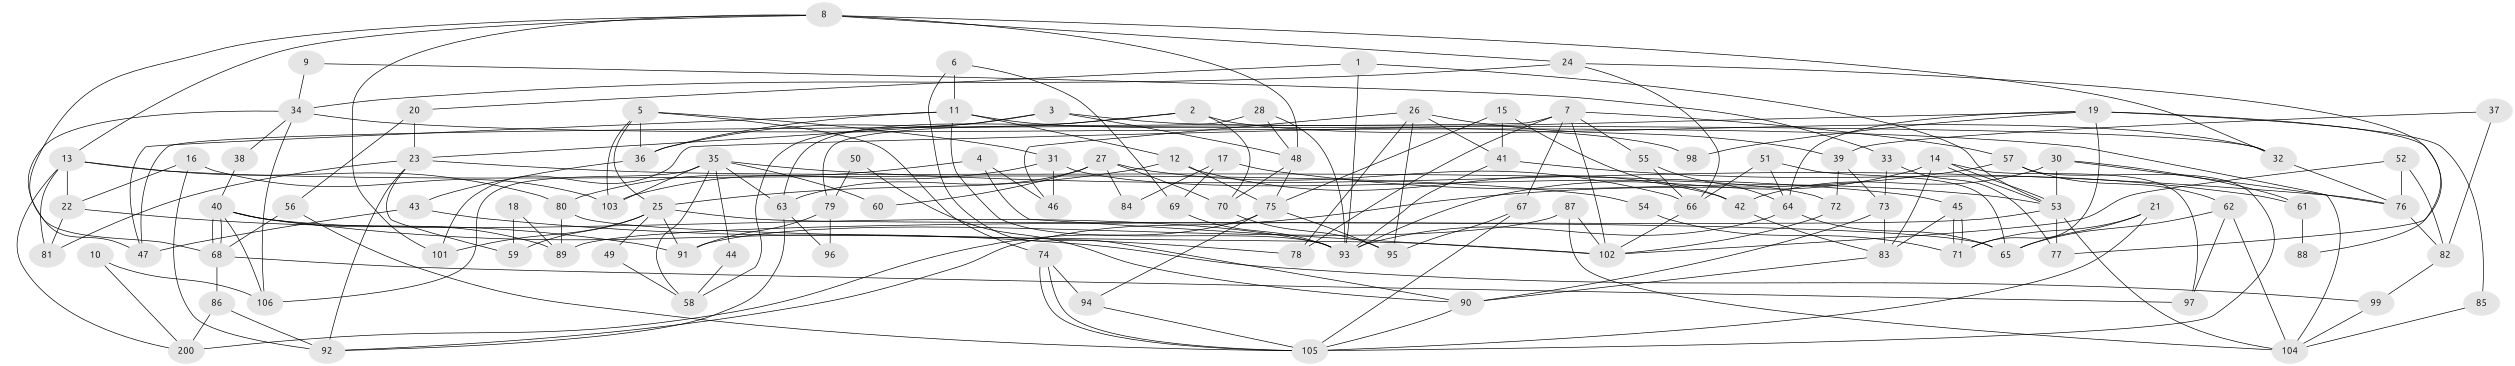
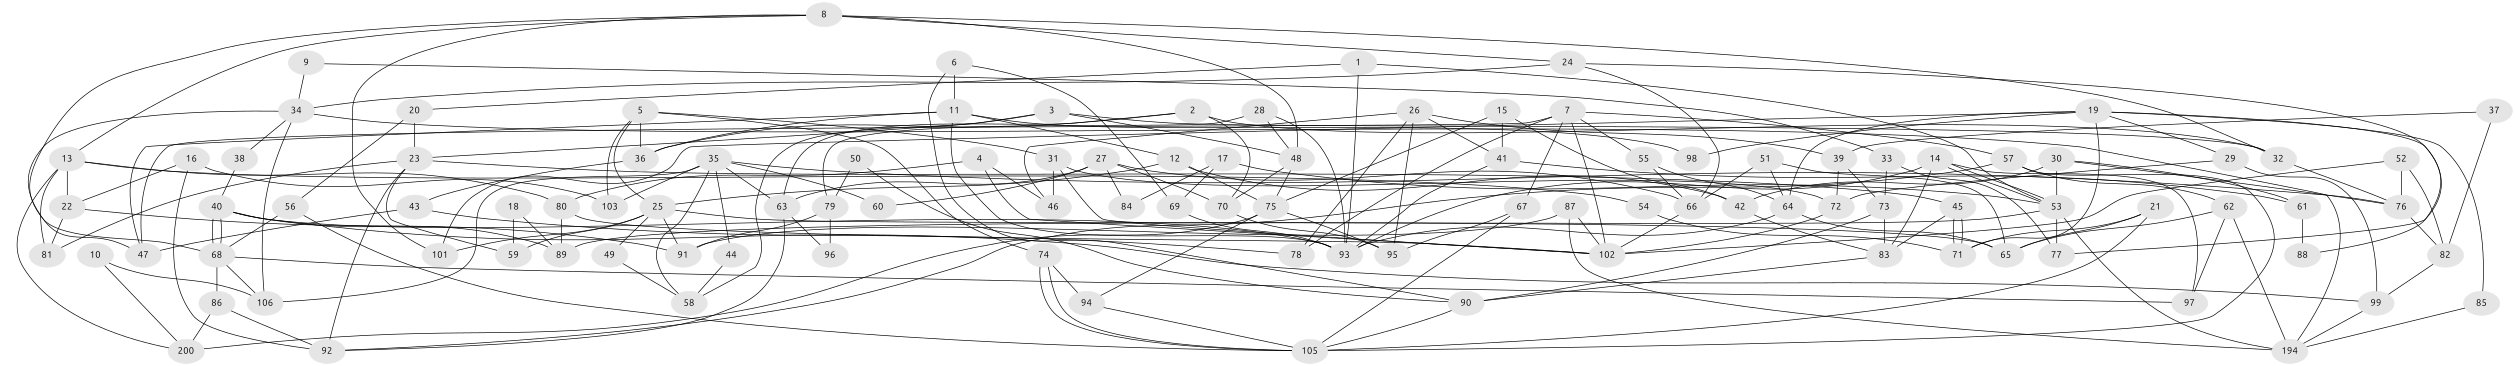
none -> (2230, 159)
(829, 177) -> (1313, 236)
(246, 253) -> (241, 279)
(2290, 351) -> (2290, 351)
